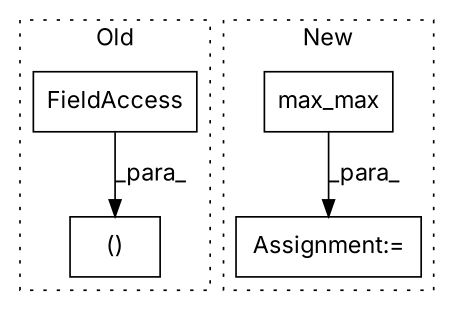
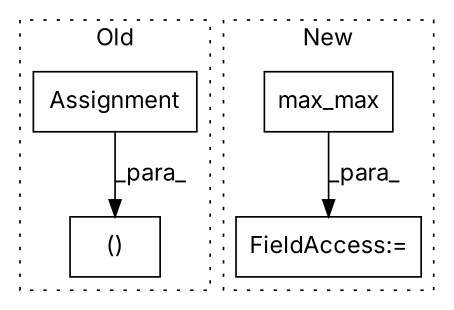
(115, 102) -> (115, 102)
(329, 247) -> (329, 247)
